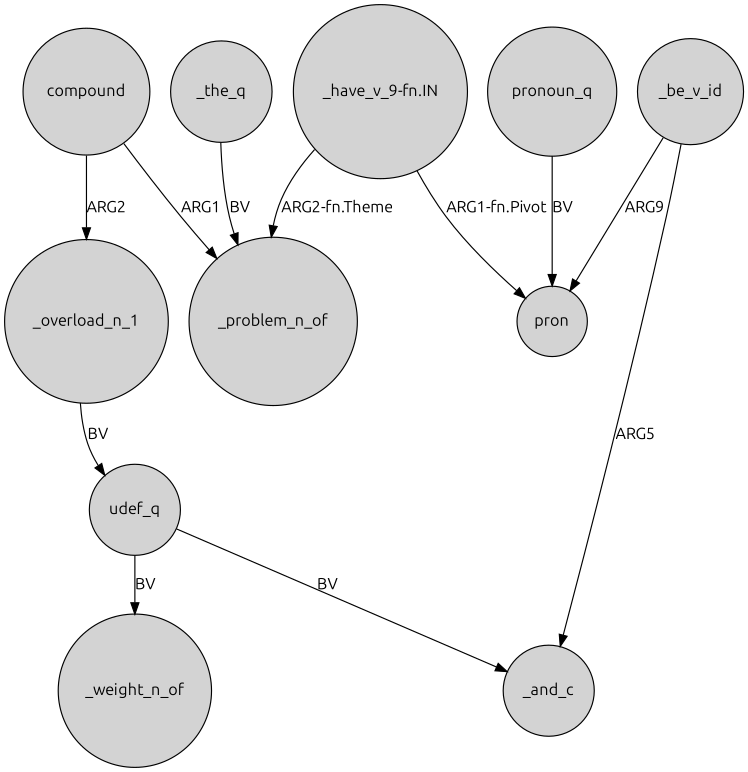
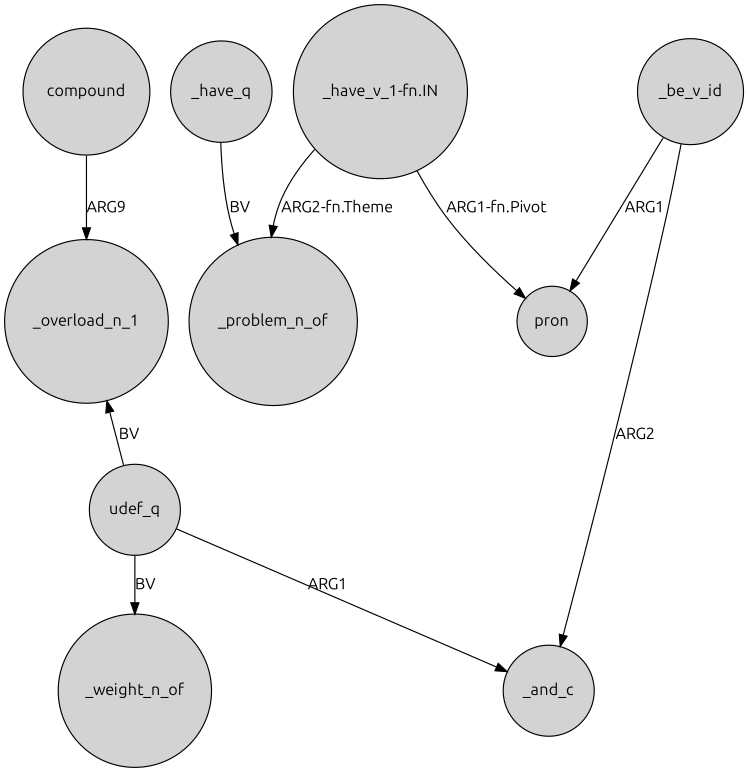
(221, 92) -> (221, 92)
(380, 92) -> (380, 92)
(552, 92) -> none
(165, 198) -> none
(107, 208) -> (107, 208)
(645, 208) -> (645, 208)
(85, 435) -> (117, 439)
(636, 435) -> (636, 435)
(328, 585) -> (328, 585)
